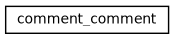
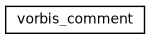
(87, 20) -> (75, 20)
